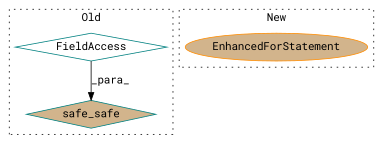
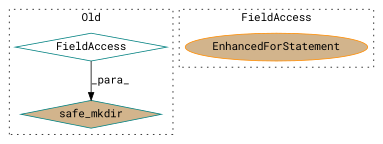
(276, 18) -> (276, 18)
(91, 114) -> (91, 114)
